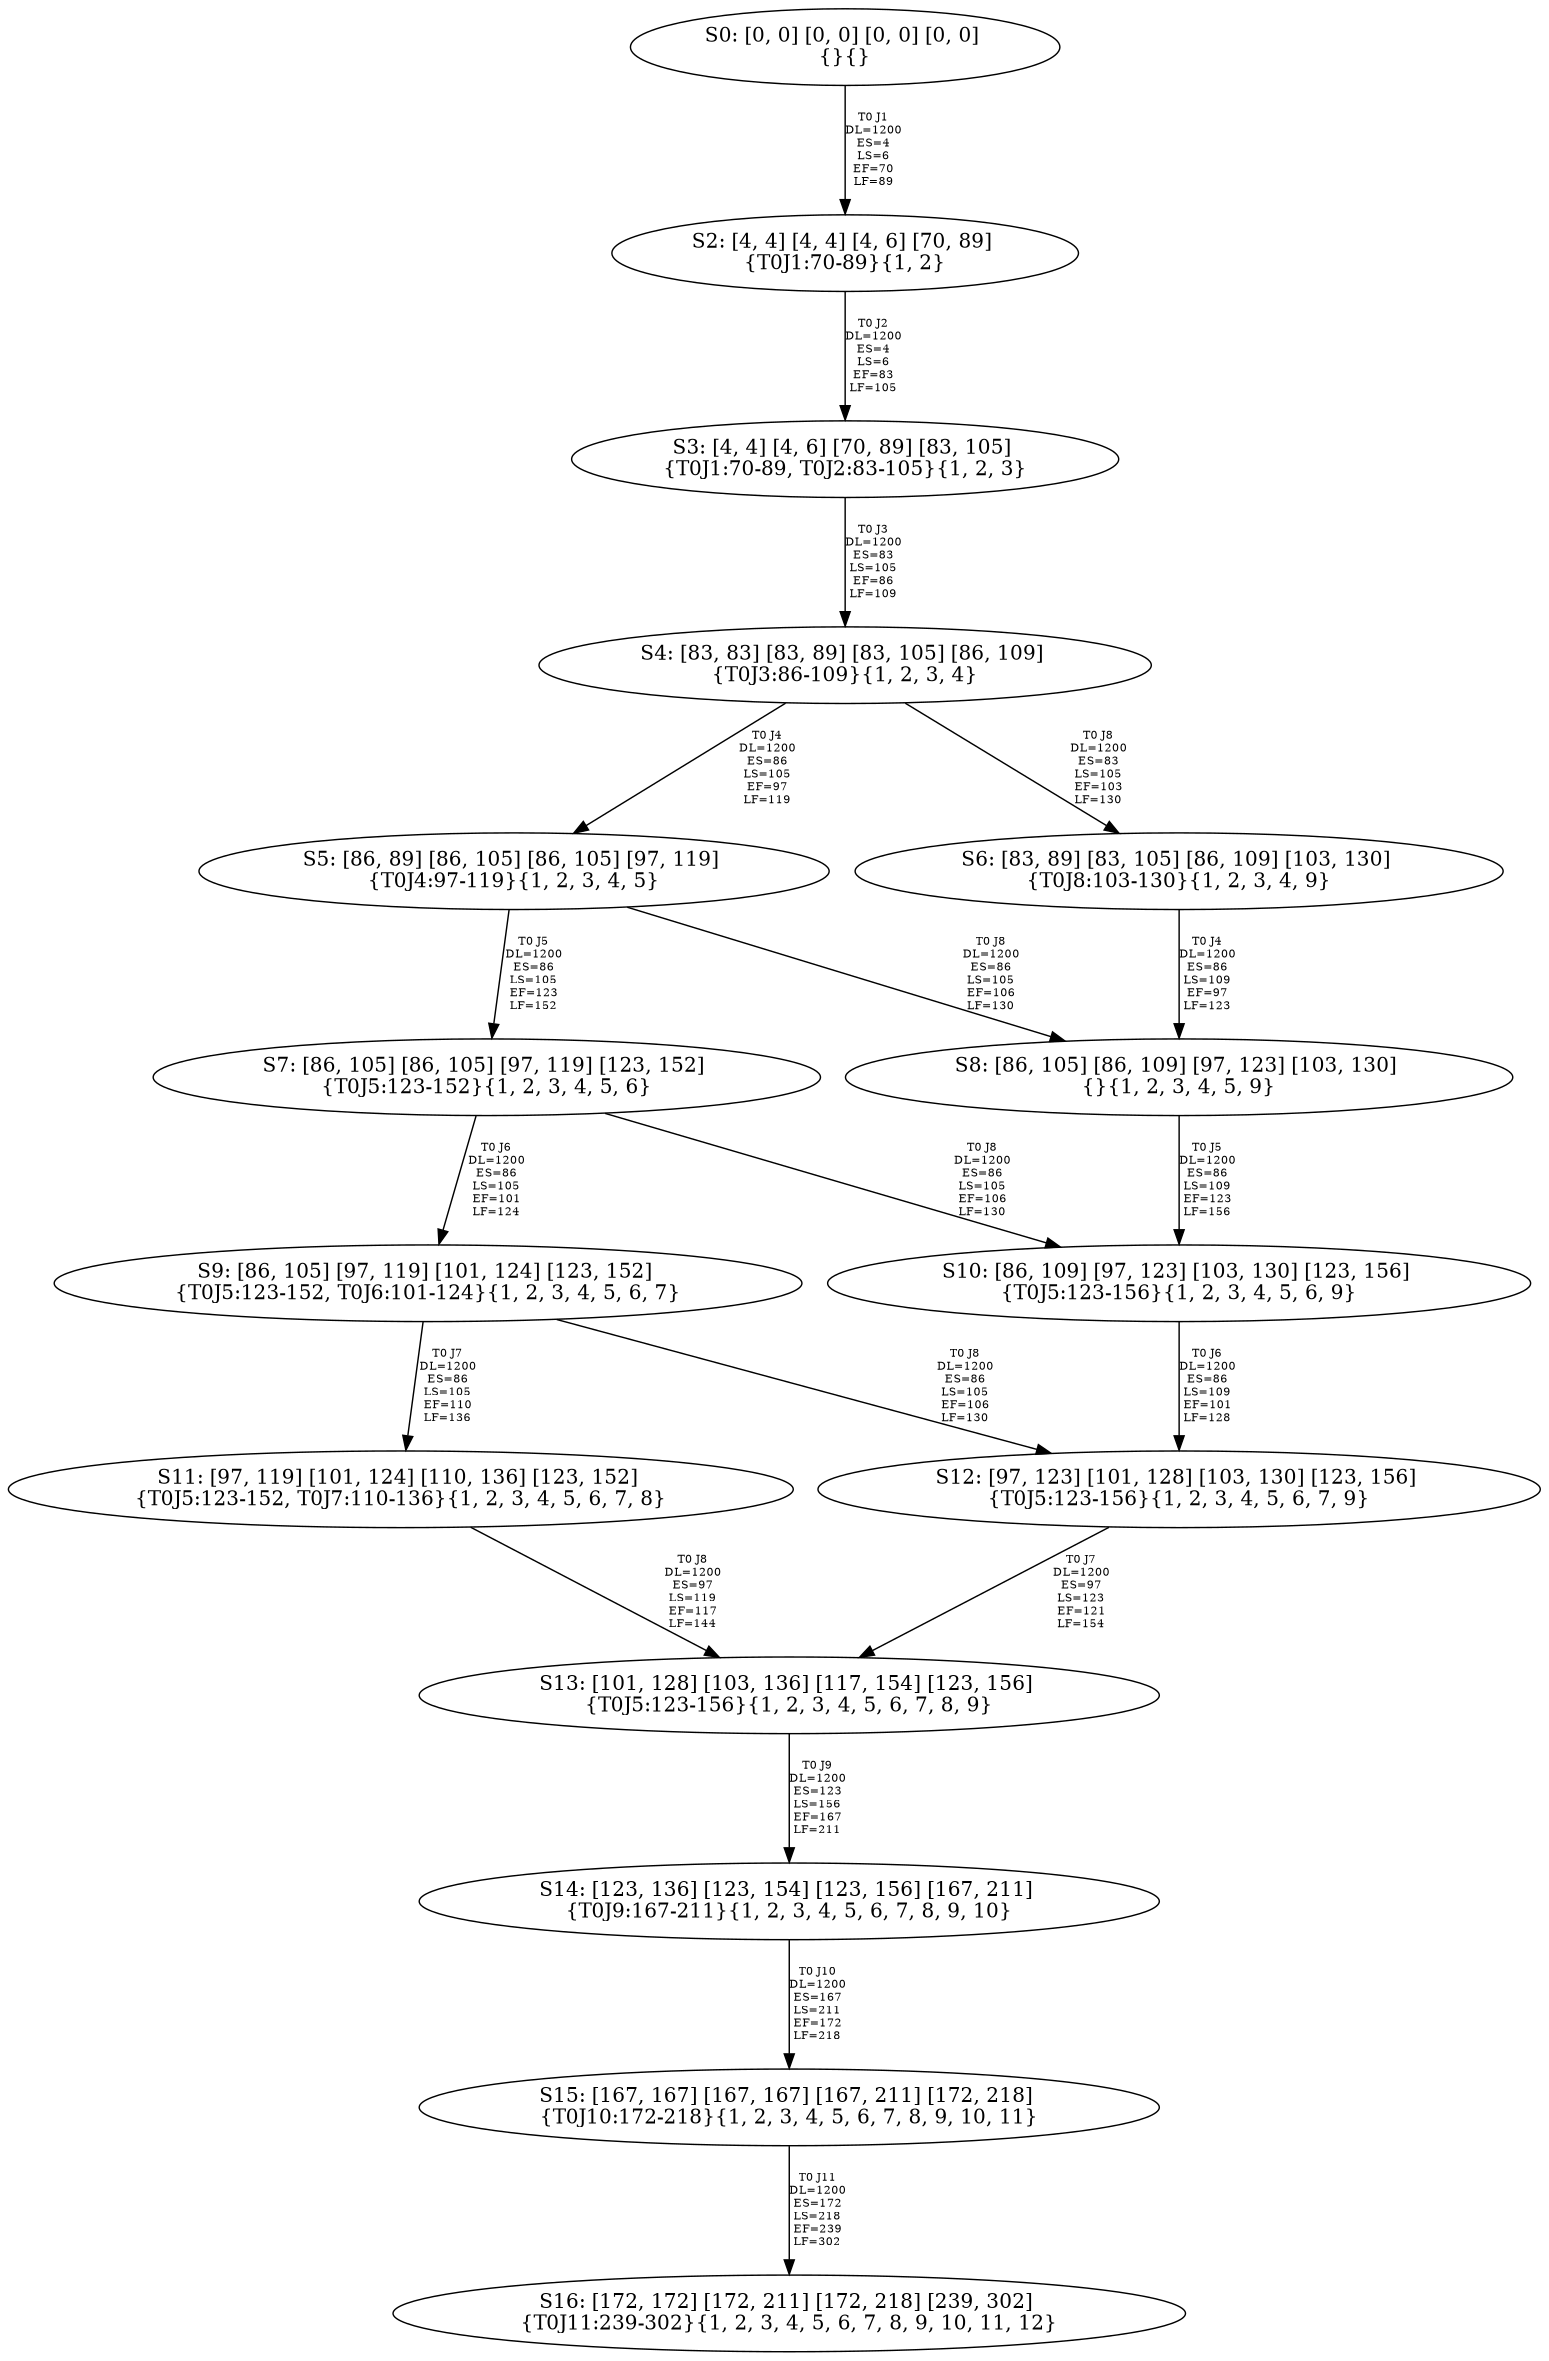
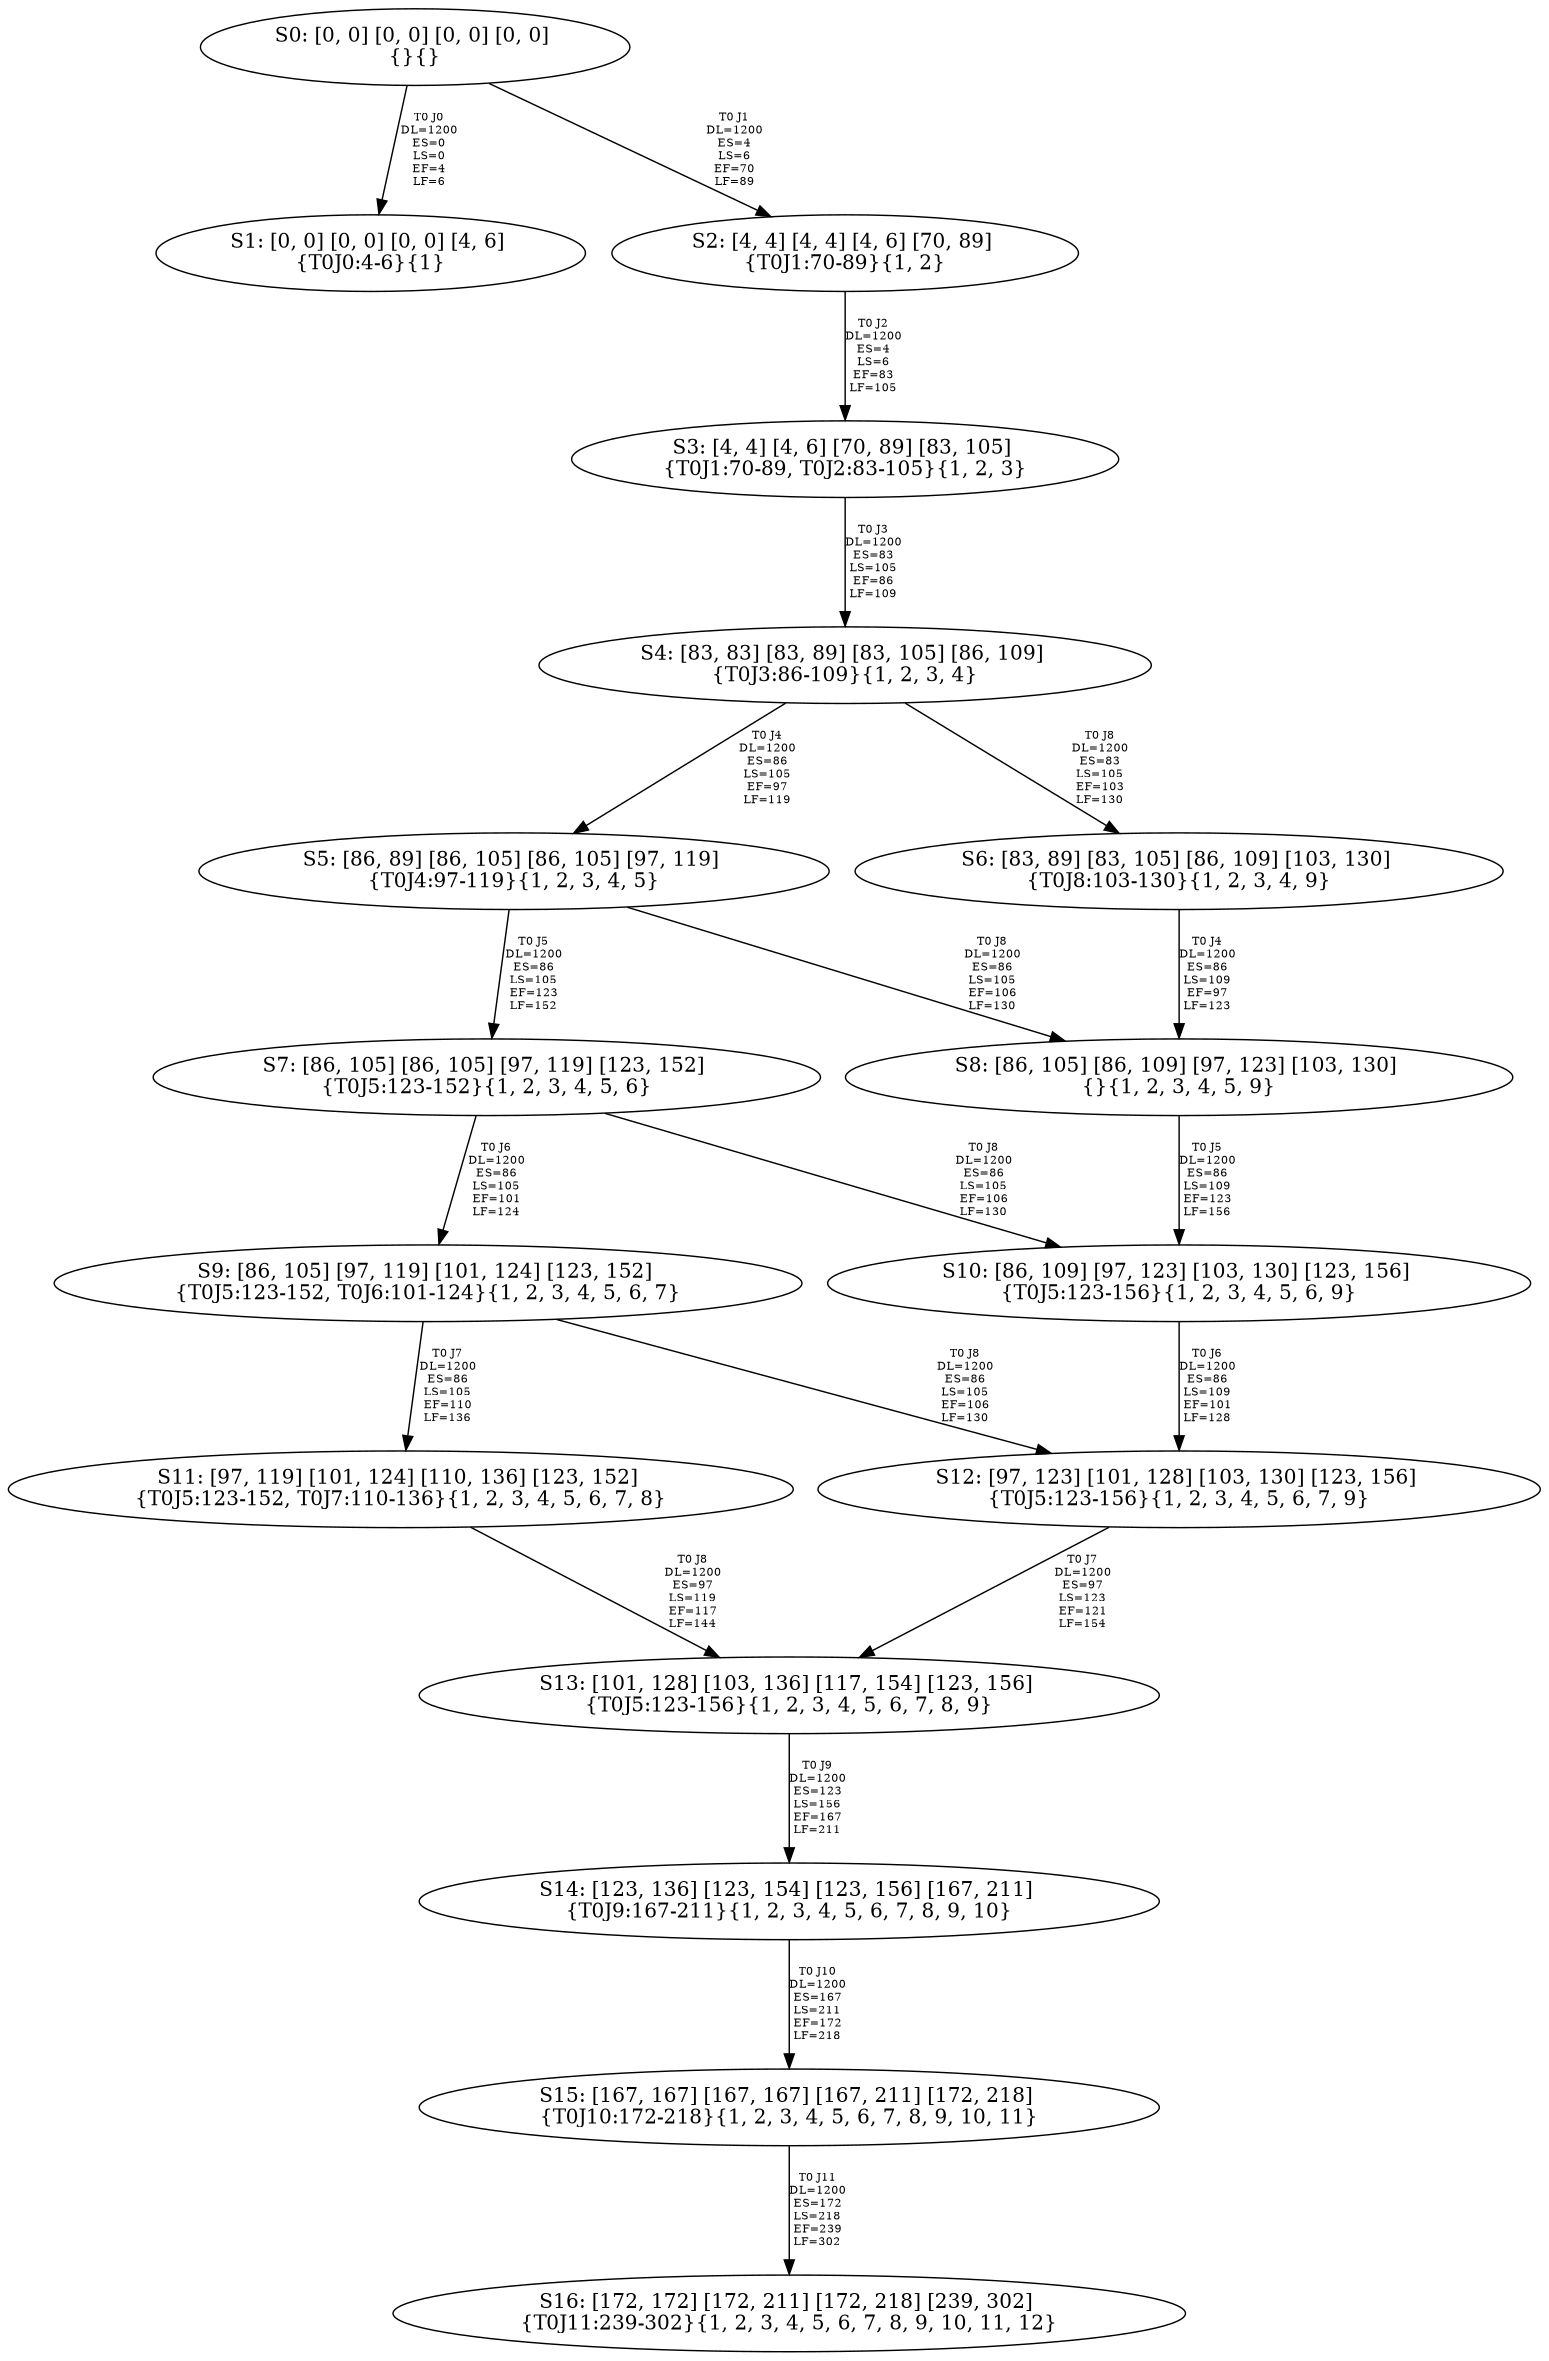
none -> (371, 253)
